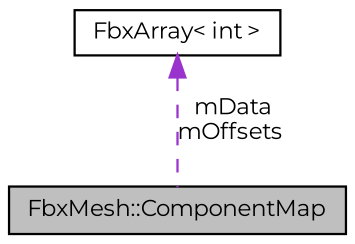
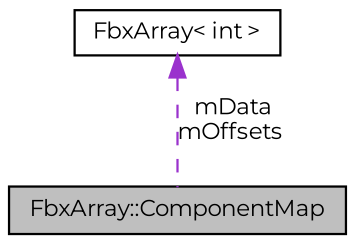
(177, 210) -> (177, 210)
